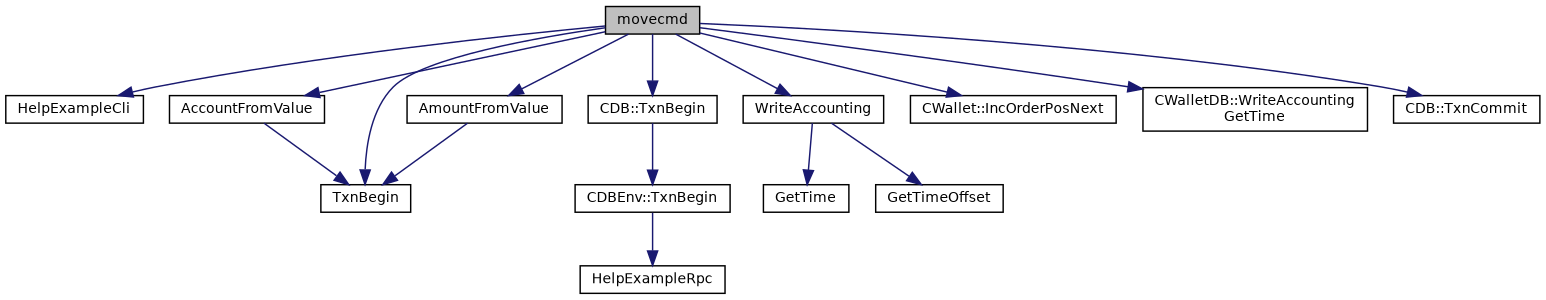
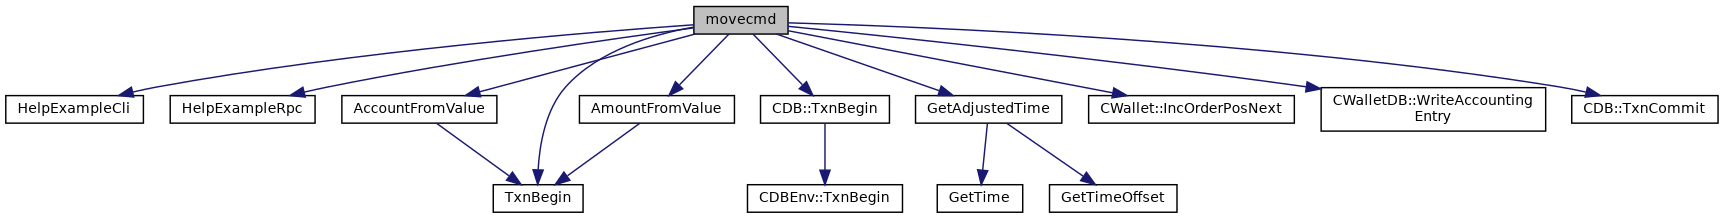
(813, 109) -> (989, 109)
(1255, 109) -> (1433, 109)
(653, 232) -> (498, 57)
